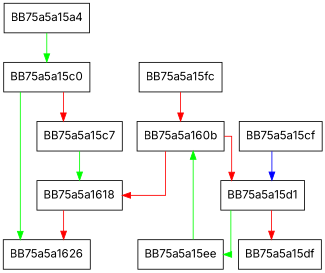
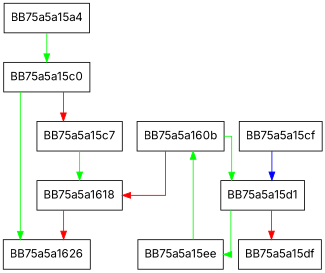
(181, 77) -> none
(232, 150) -> (232, 150)
